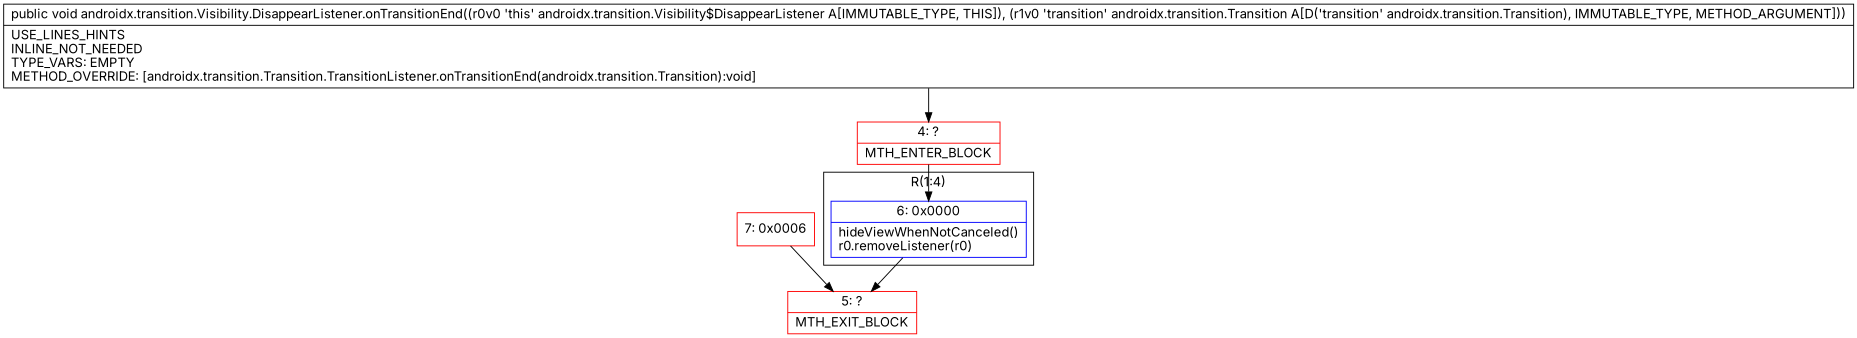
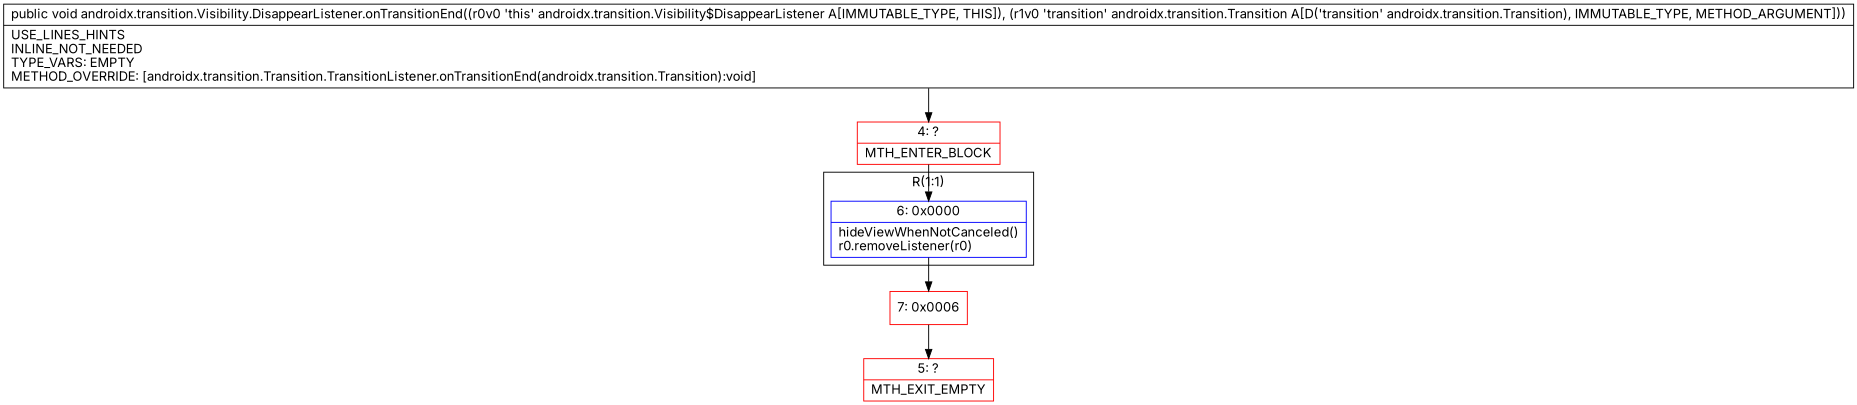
(929, 183) -> (929, 183)
(890, 271) -> (929, 271)
(852, 323) -> (929, 390)
